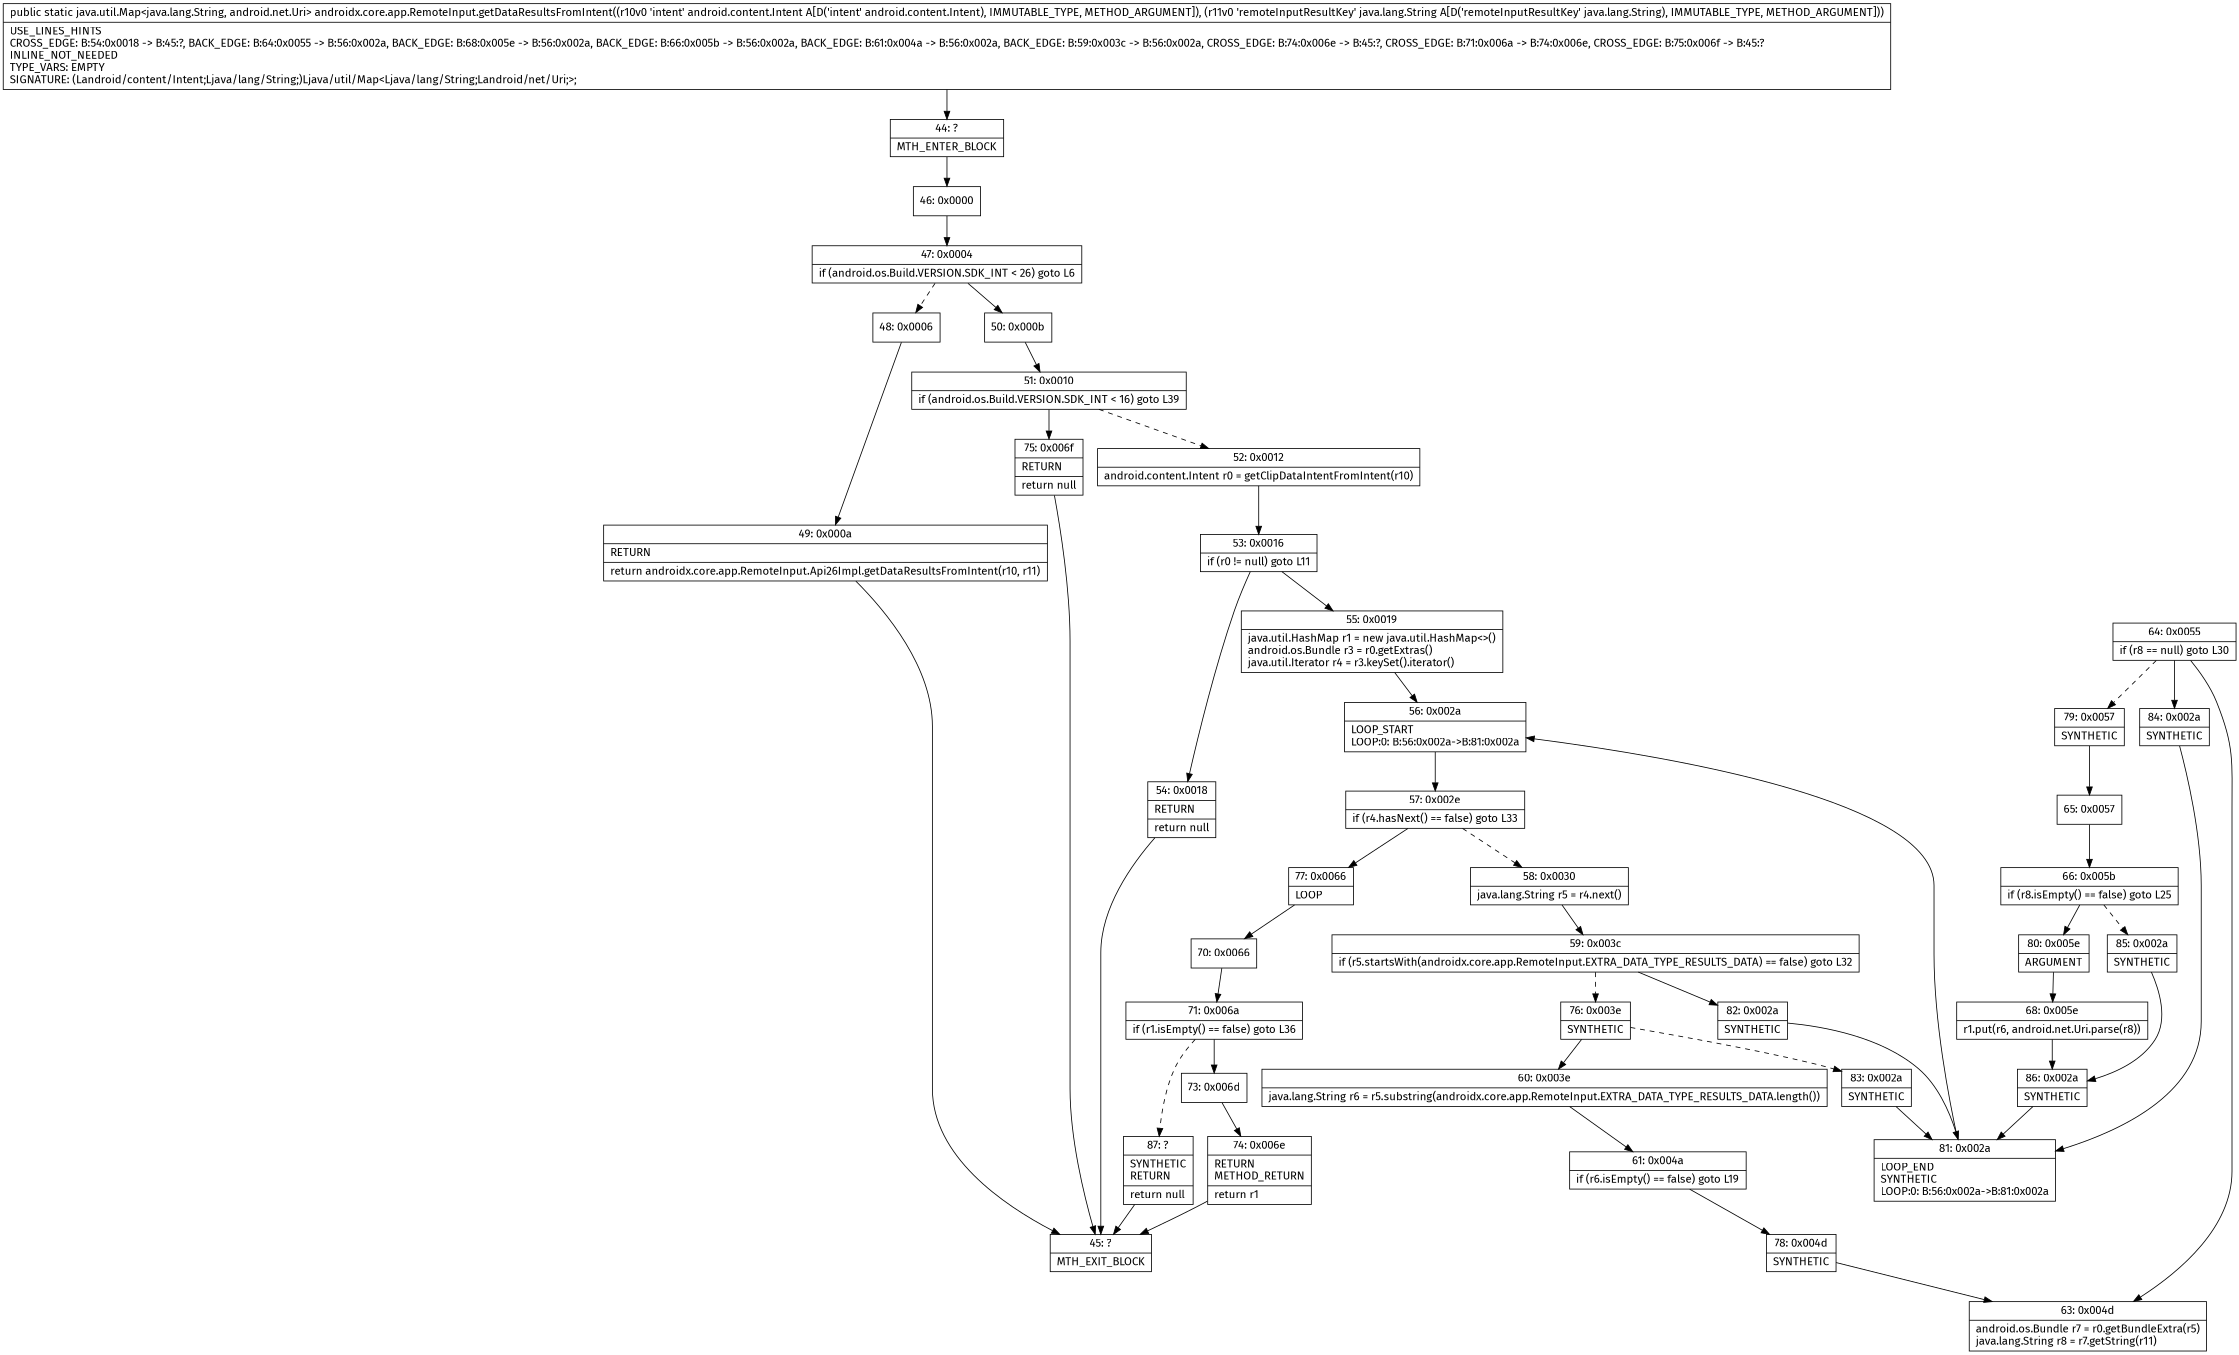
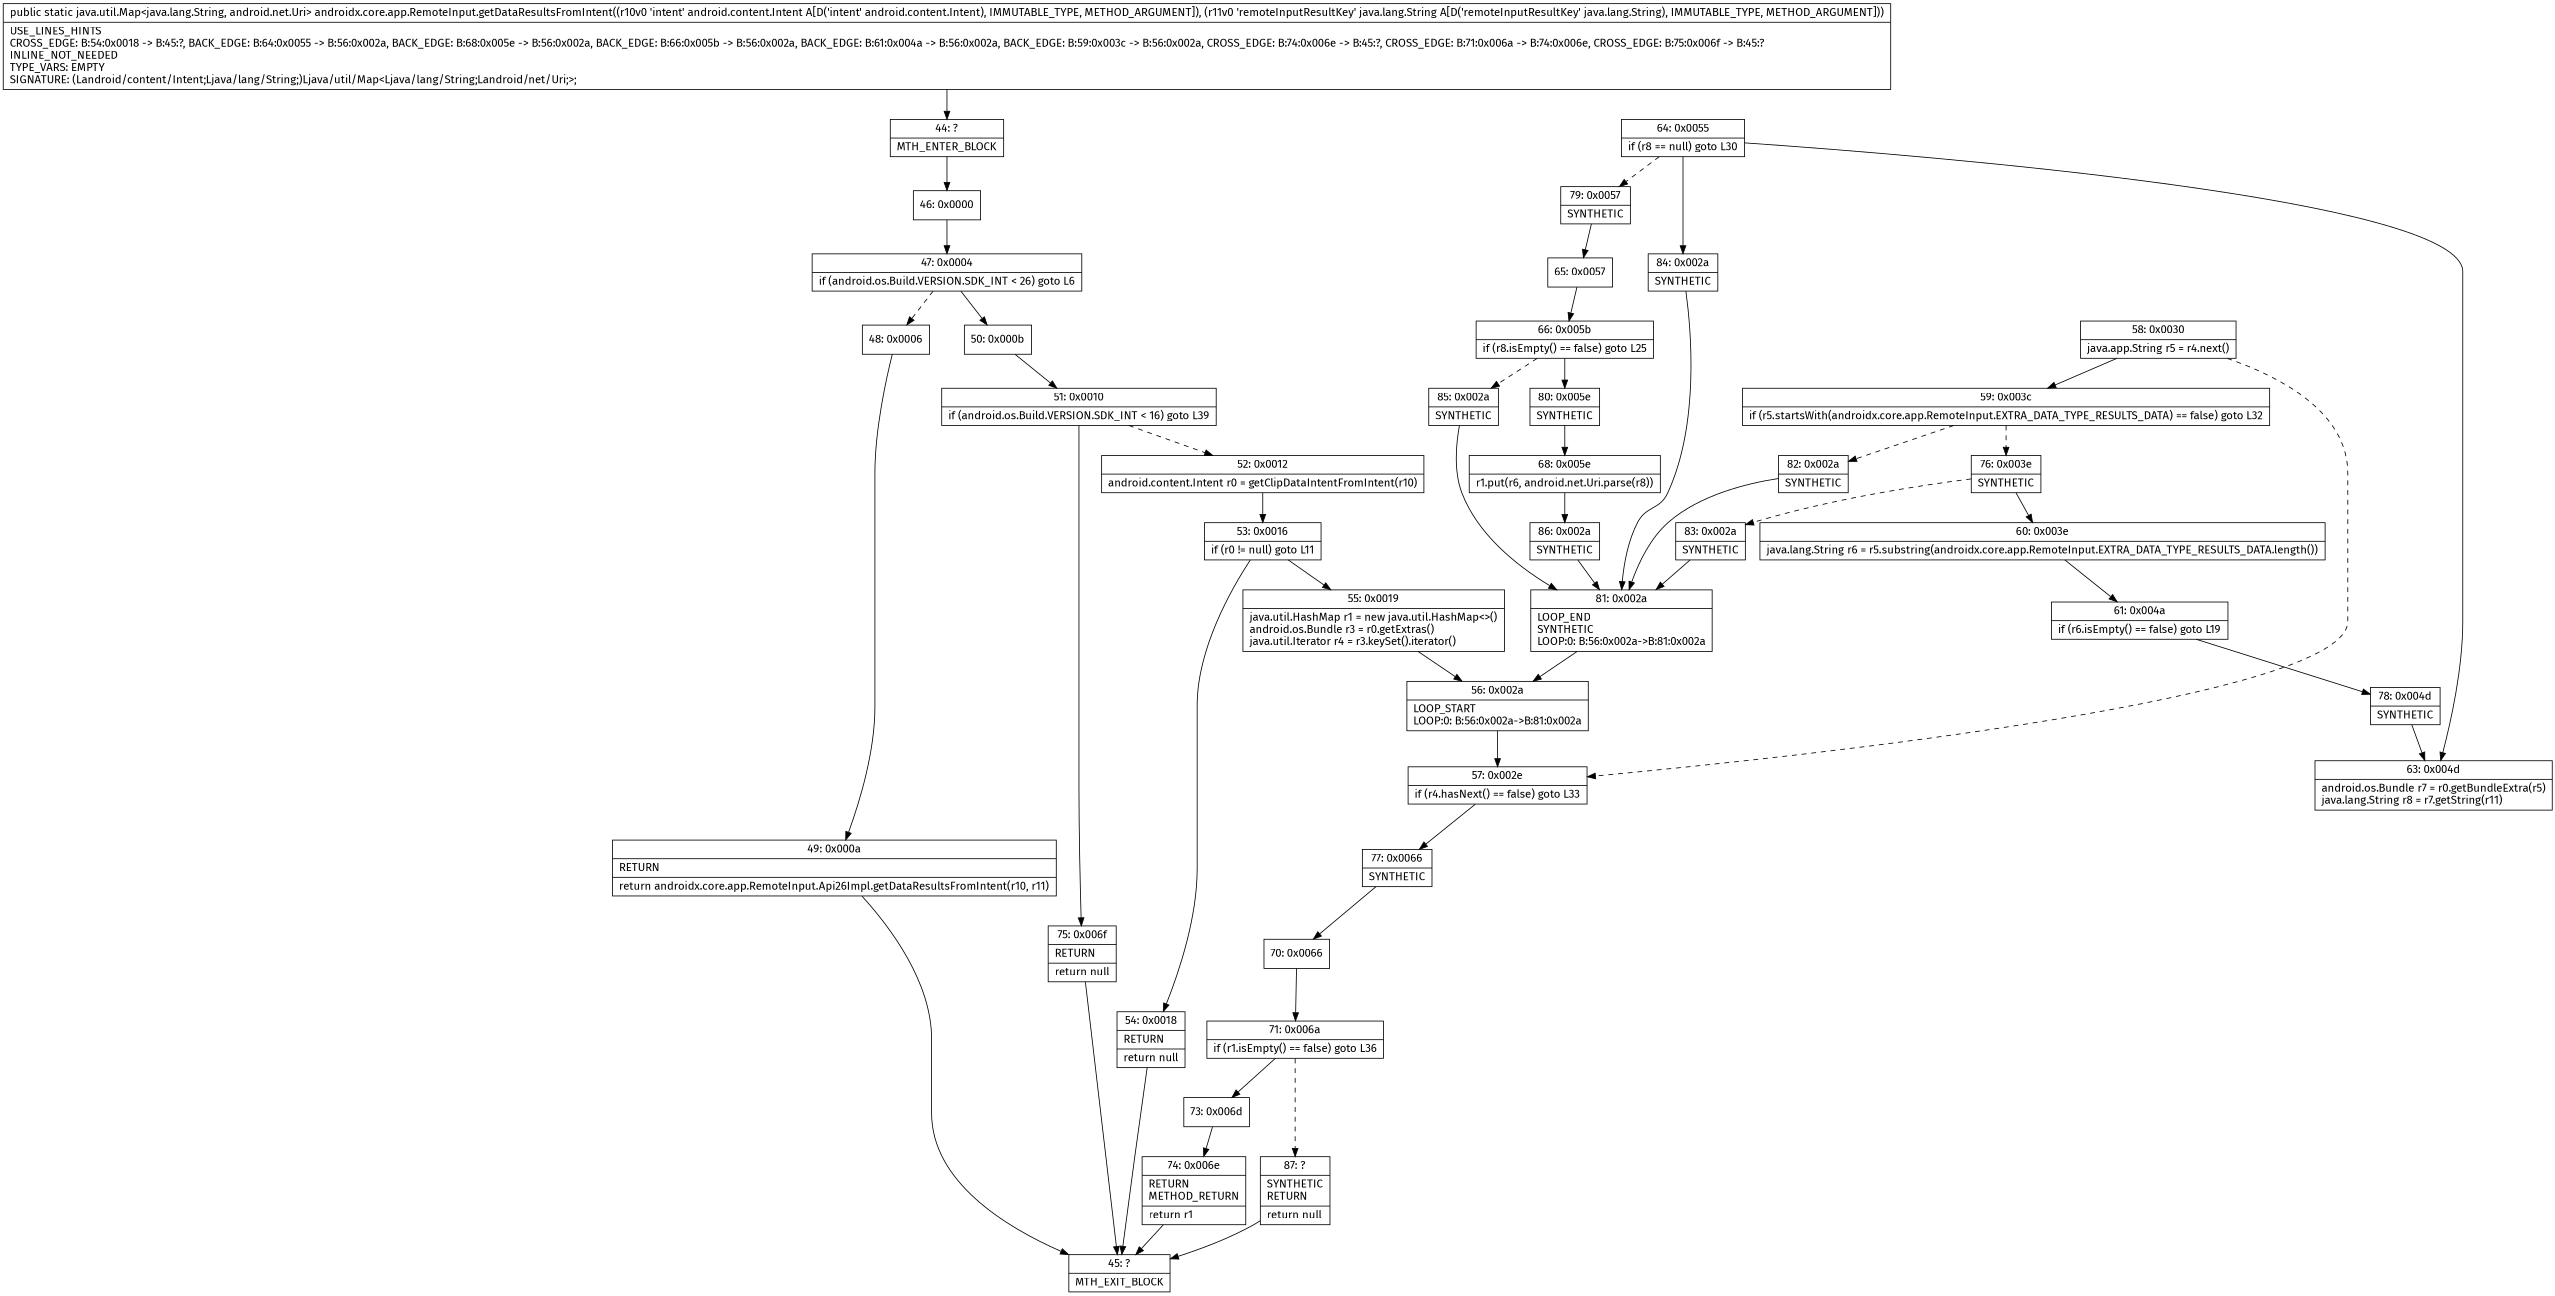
(1489, 846) -> (2143, 703)
(1309, 895) -> (1397, 877)
(1549, 895) -> (2158, 349)
(2054, 962) -> (1565, 416)
(1674, 987) -> (1905, 442)
(2154, 1041) -> (1476, 520)
